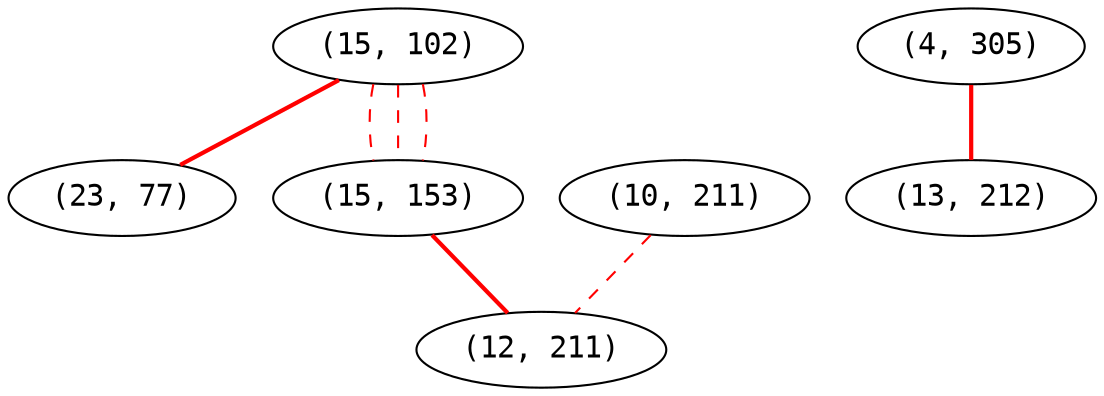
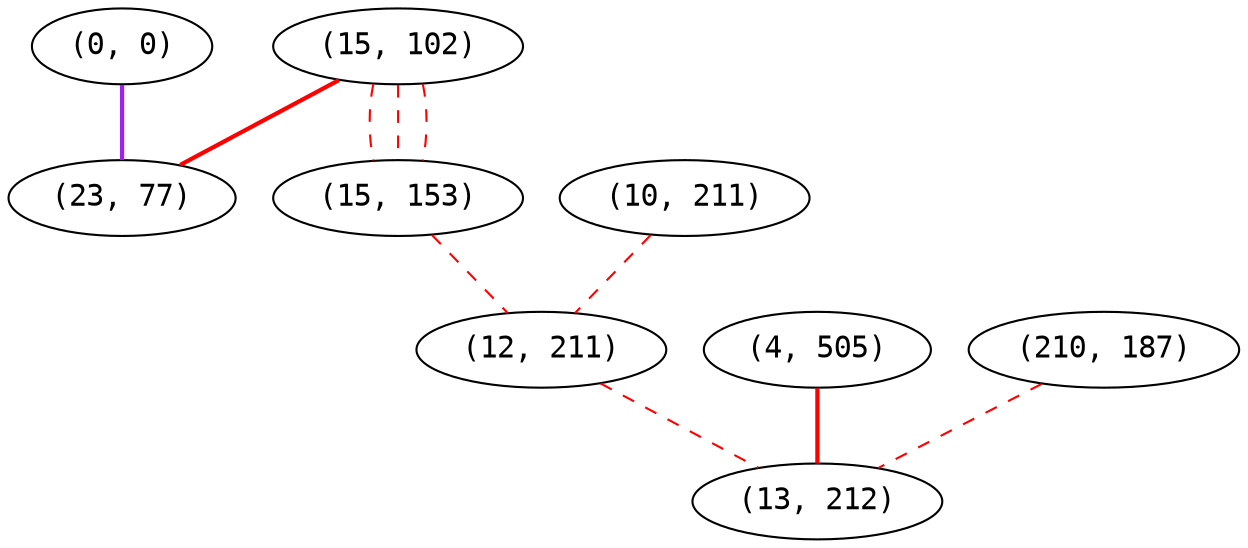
none -> (122, 46)
(971, 46) -> (817, 350)
(470, 274) -> (470, 274)
none -> (1104, 350)
none -> (679, 426)
